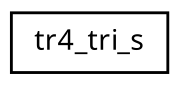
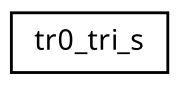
(90, 43) -> (90, 43)
